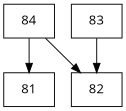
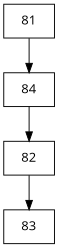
(29, 51) -> (29, 51)
(97, 51) -> (29, 188)
